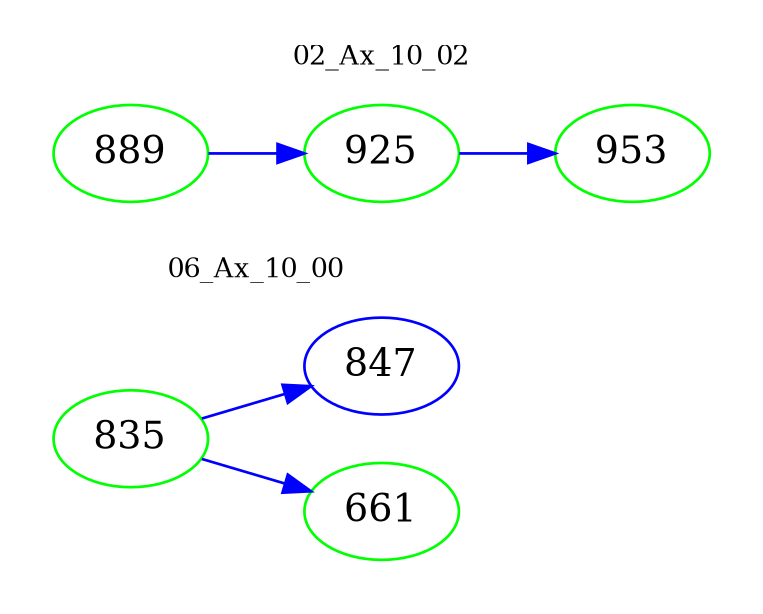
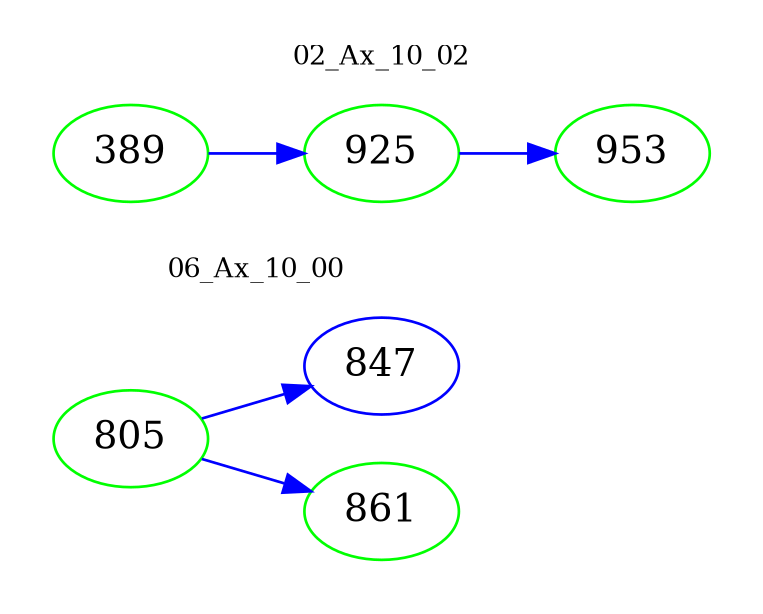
(131, 153) -> (131, 153)
(131, 439) -> (131, 439)
(382, 511) -> (382, 511)
